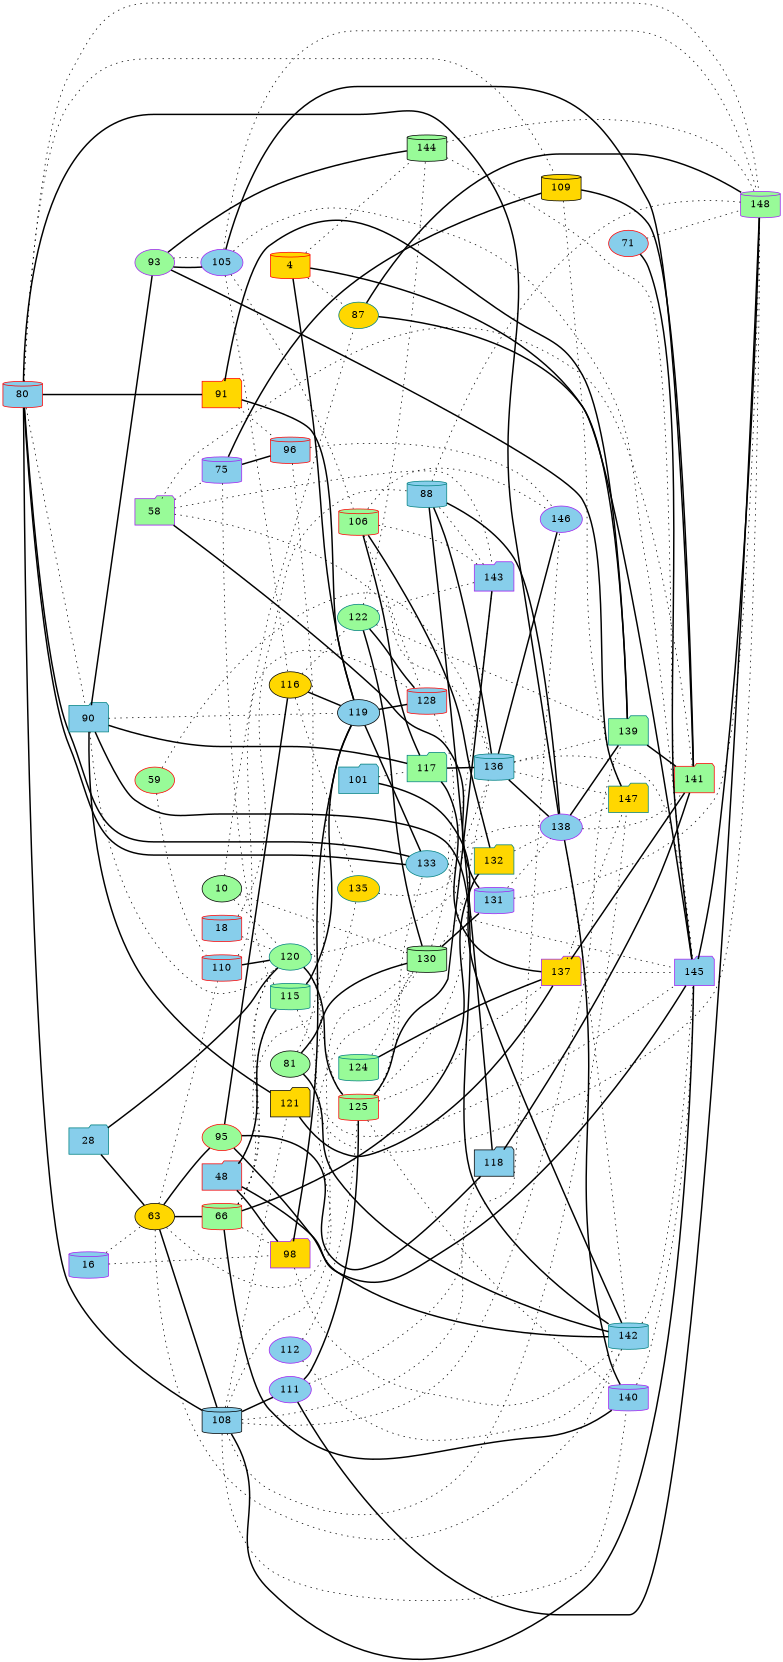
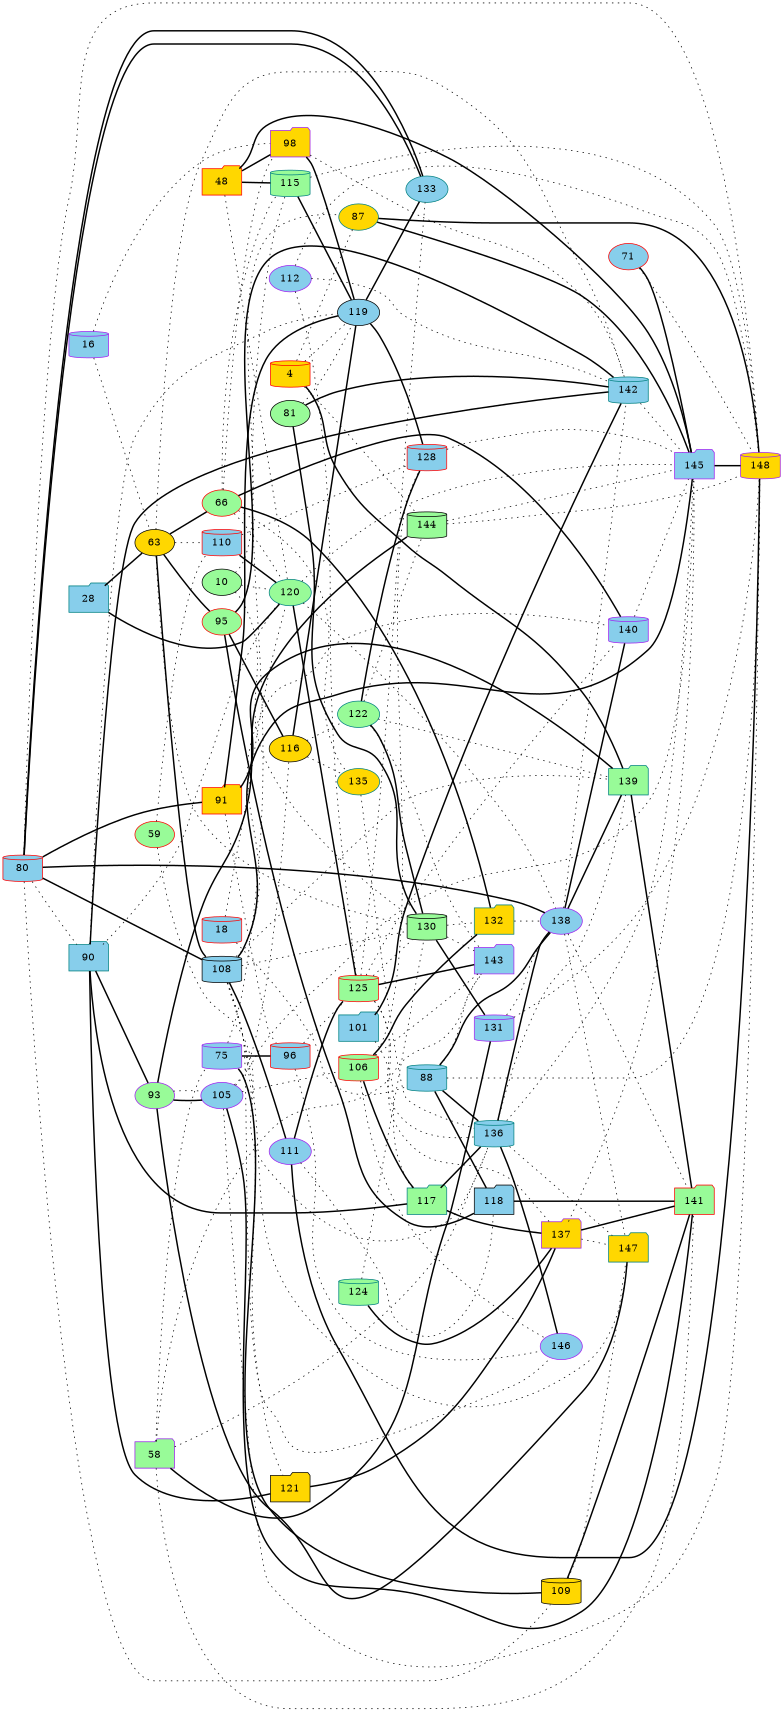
none -> (592, 194)
(760, 205) -> (760, 466)
(320, 490) -> (326, 342)
(222, 1177) -> (222, 182)
(222, 1217) -> (222, 503)
